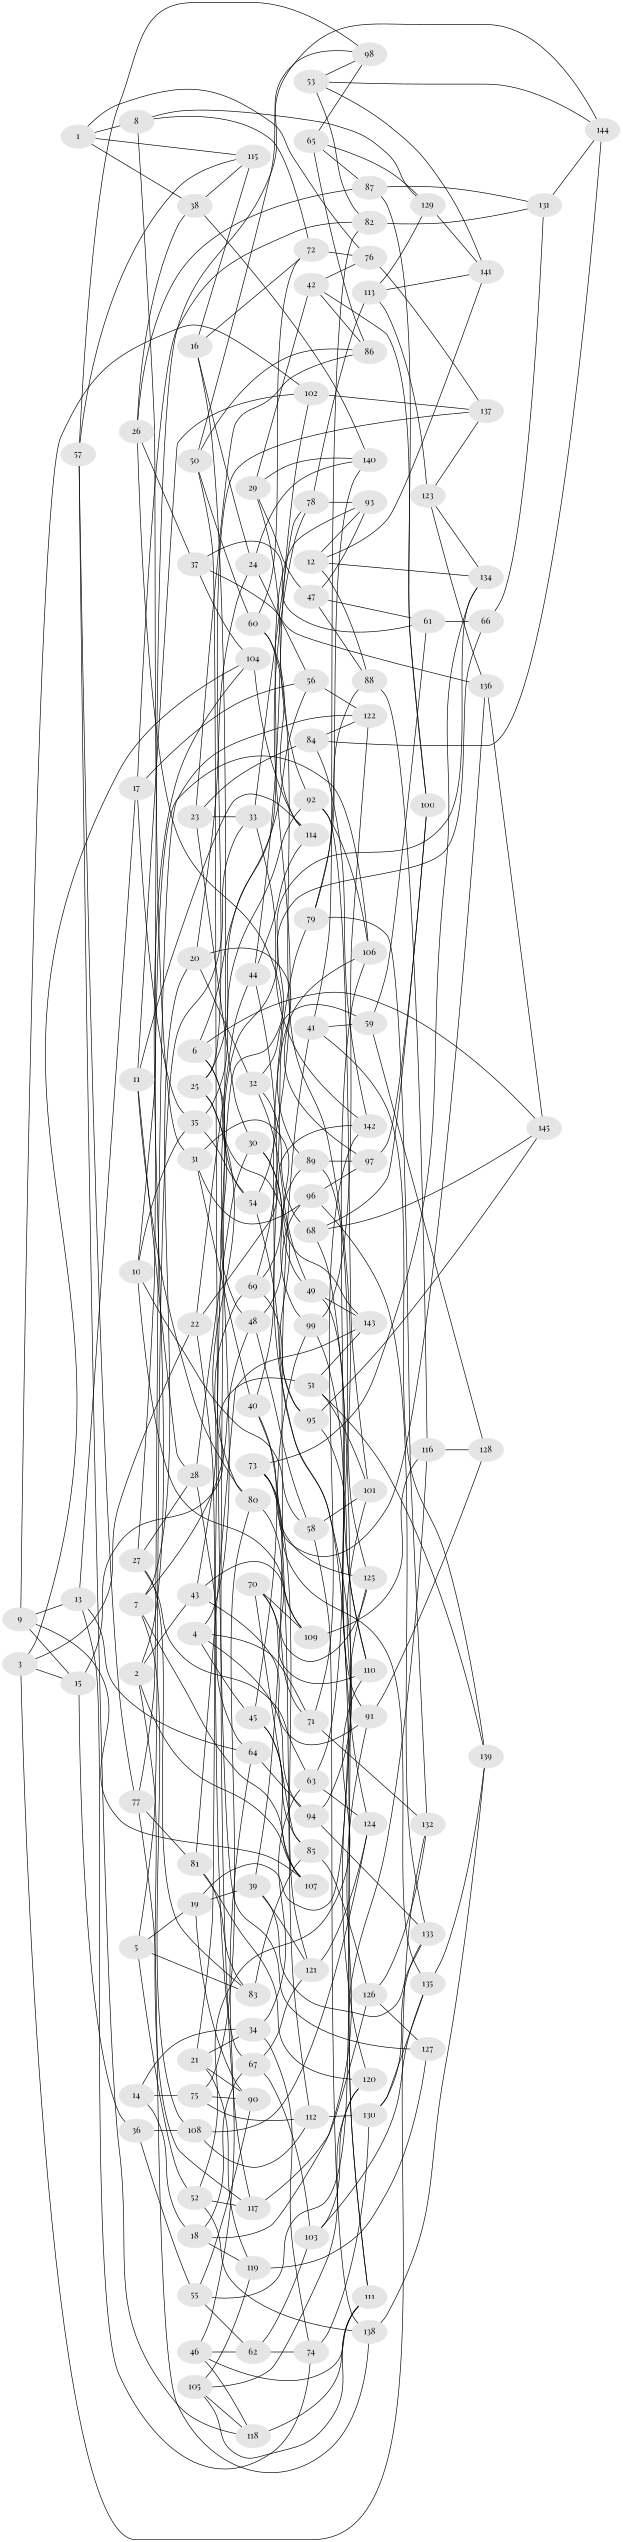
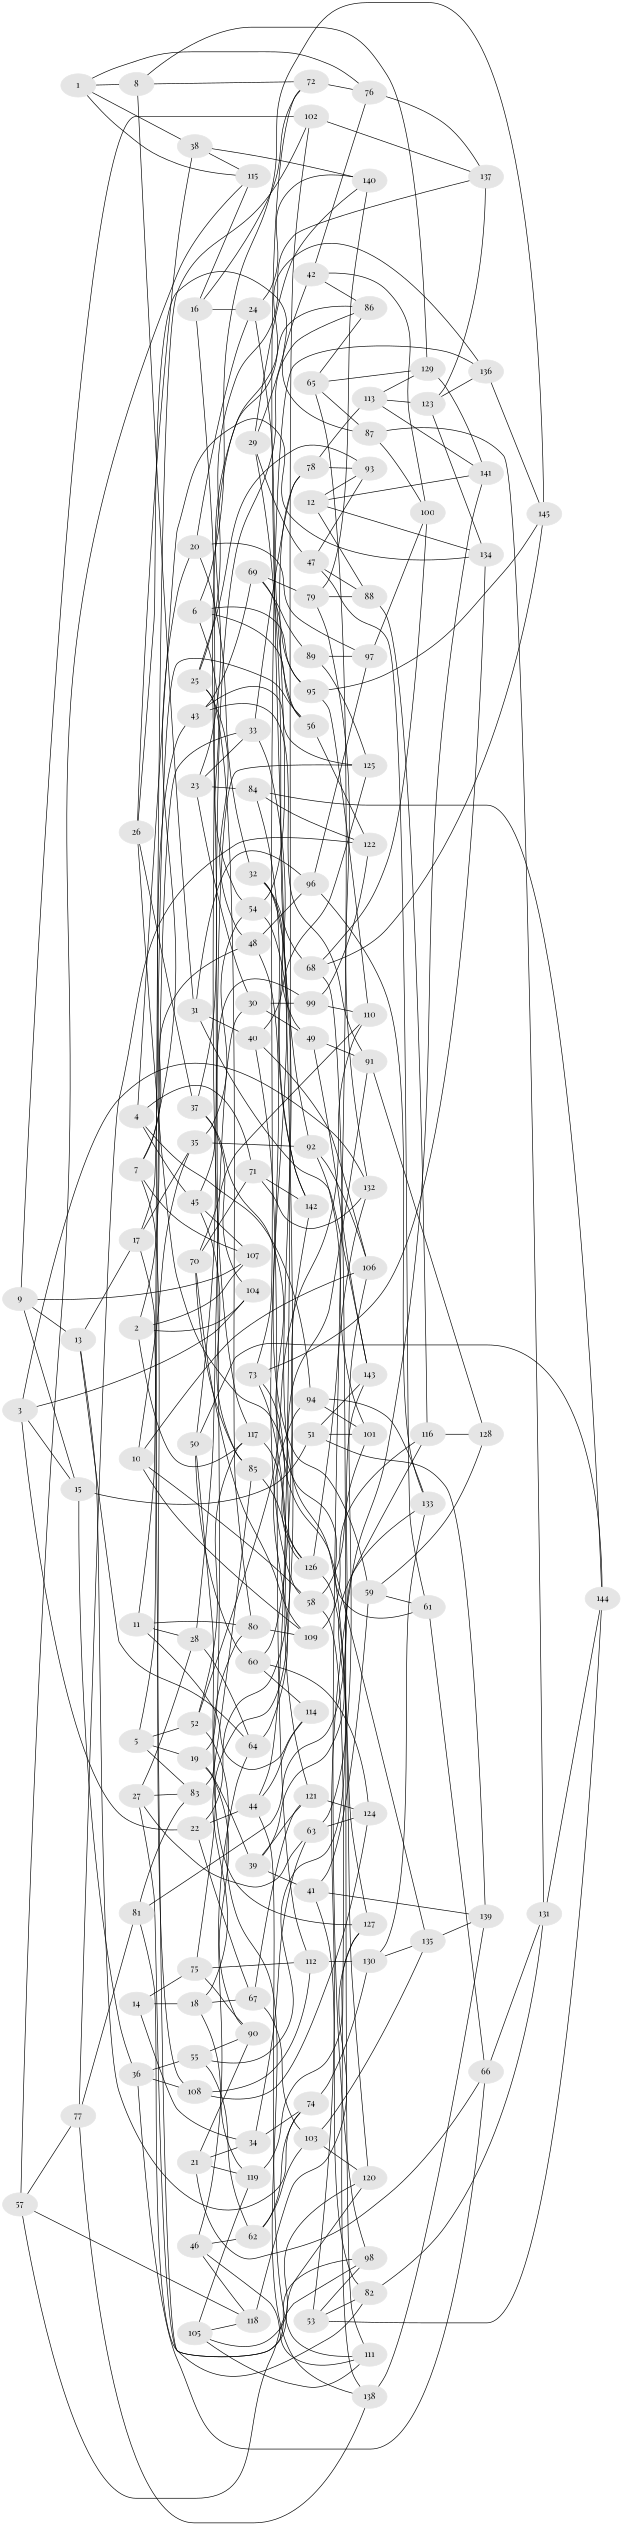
(269, 751) -> none
(167, 799) -> (167, 1203)
(334, 2383) -> (319, 2166)
none -> (308, 2449)
